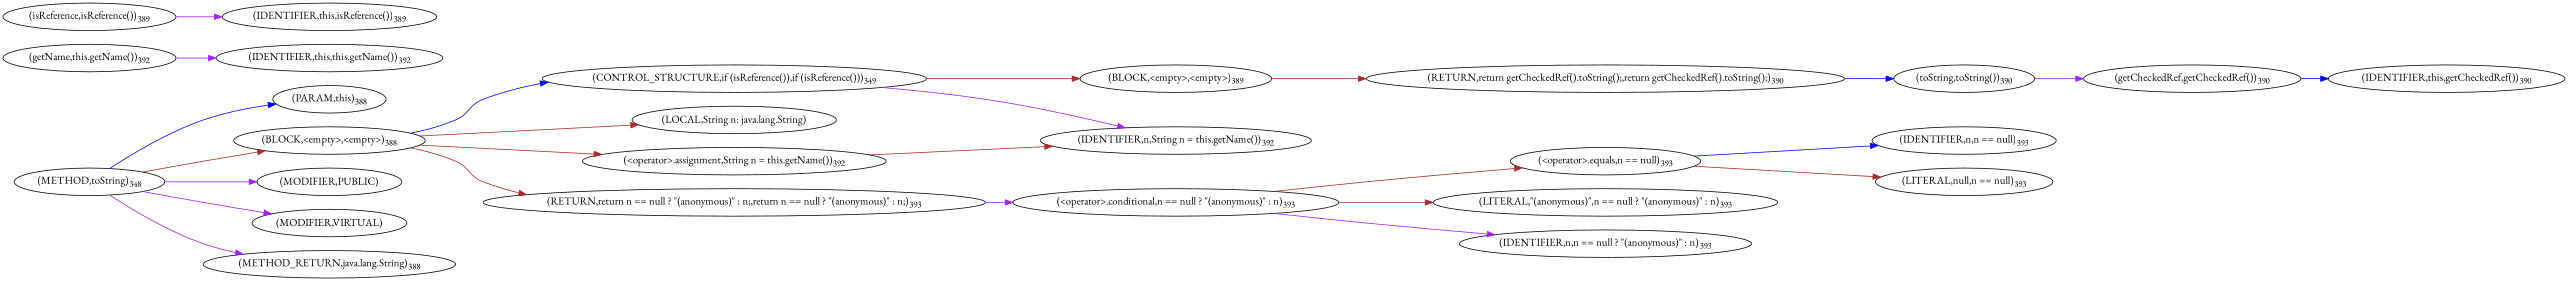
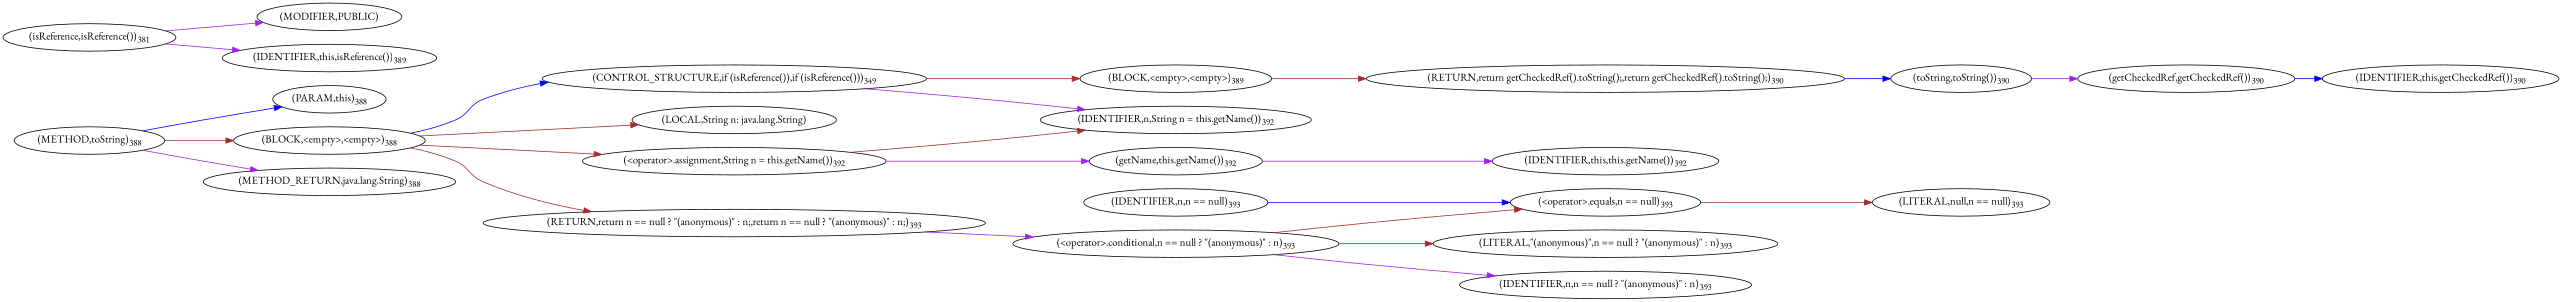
(144, 16) -> (144, 36)
(1782, 151) -> (1385, 202)
none -> (984, 161)
(135, 181) -> (135, 139)
(207, 182) -> (210, 27)
(329, 223) -> none
